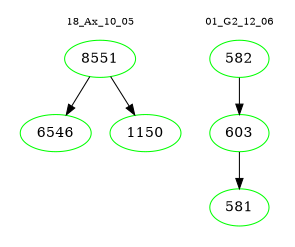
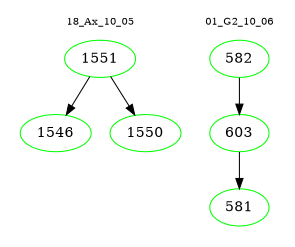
(240, 22) -> (240, 22)
(100, 59) -> (100, 59)
(56, 133) -> (56, 133)
(146, 133) -> (146, 133)
